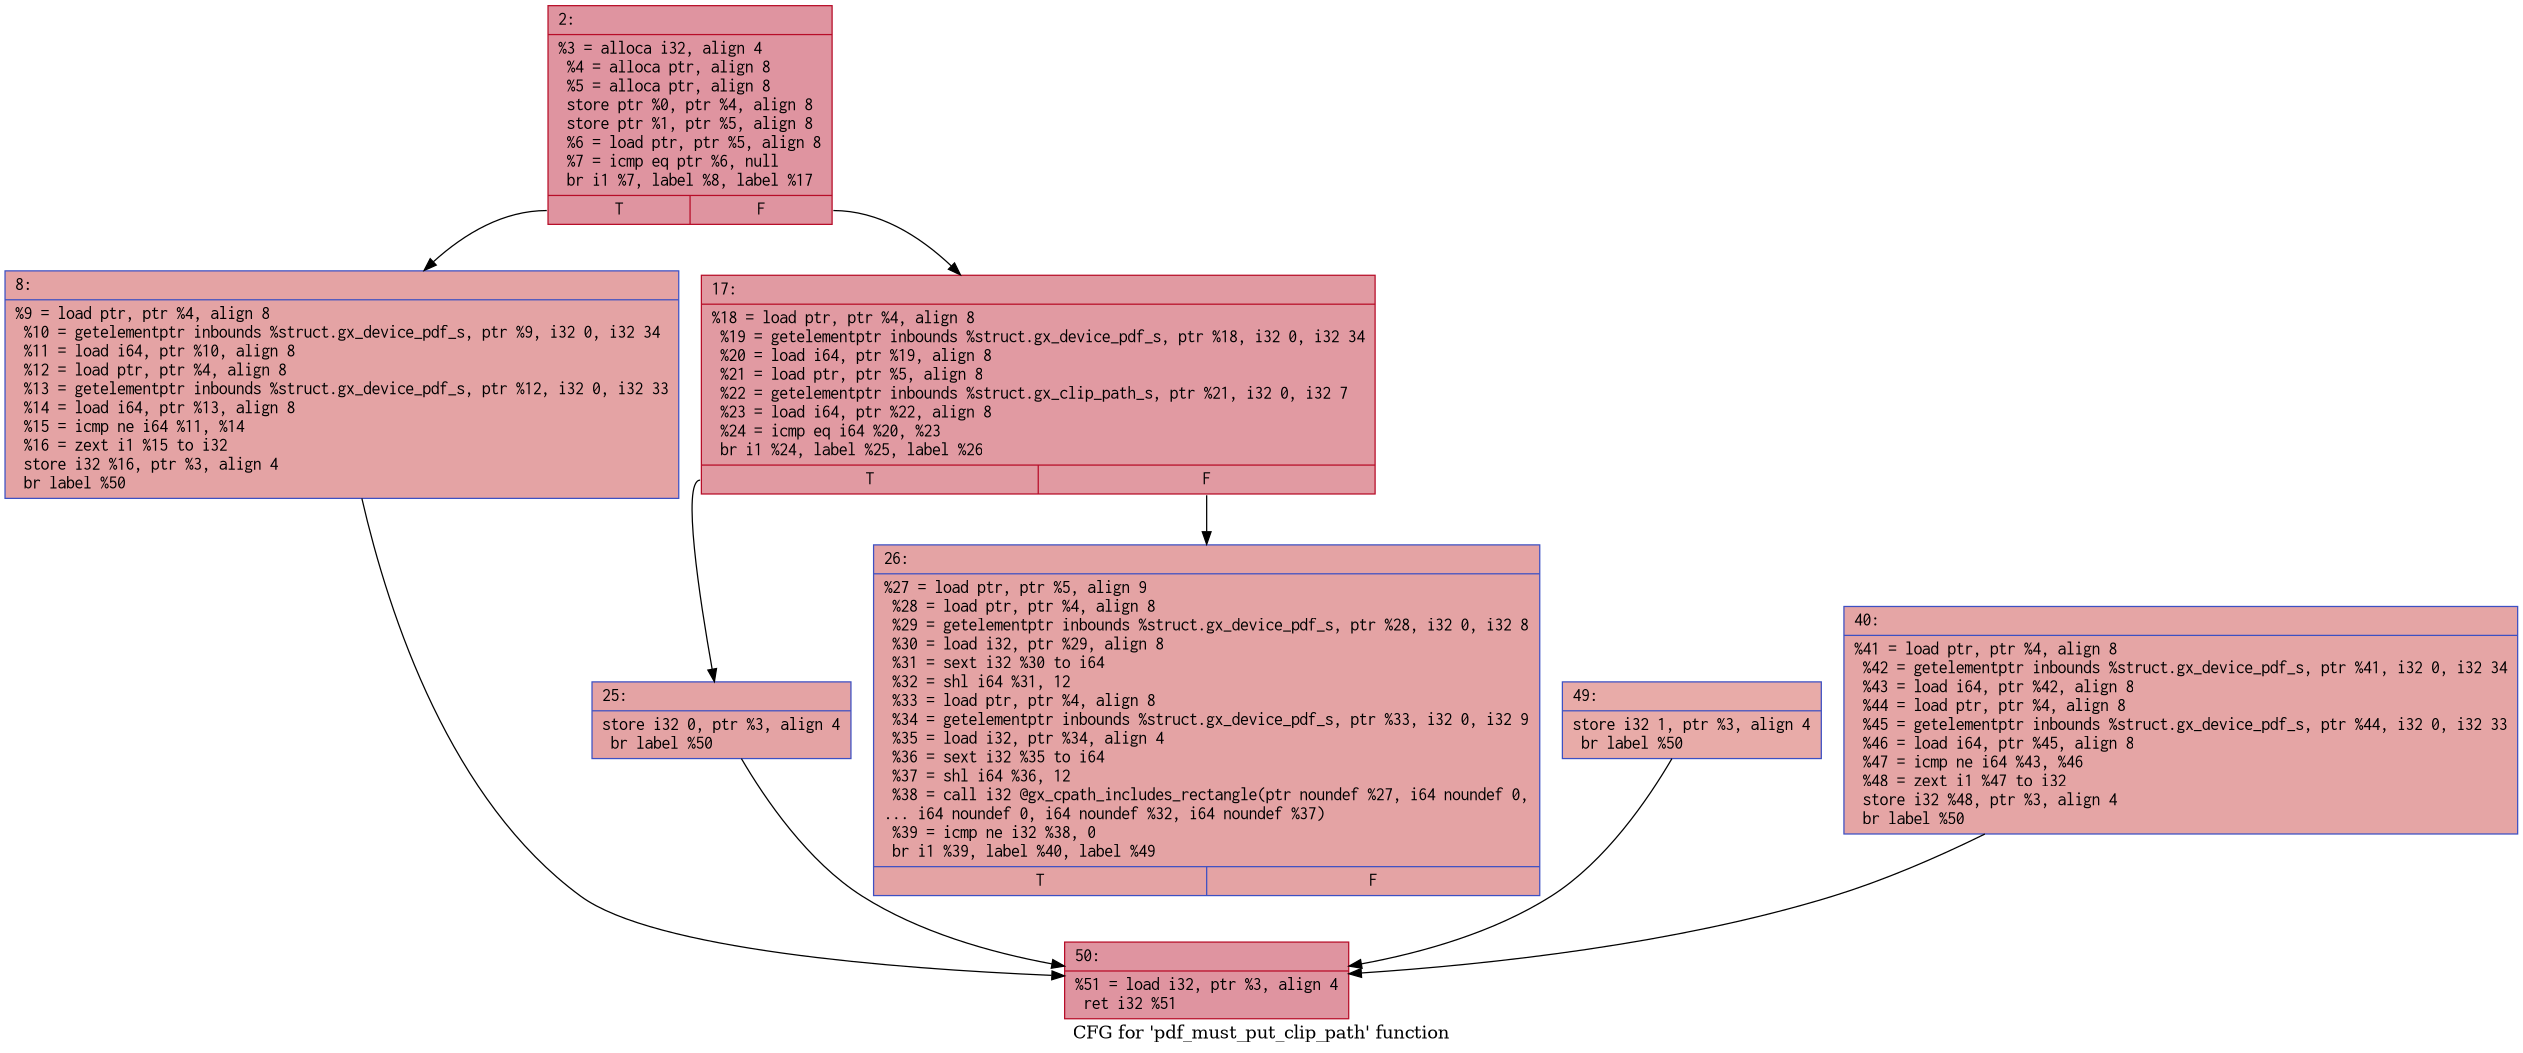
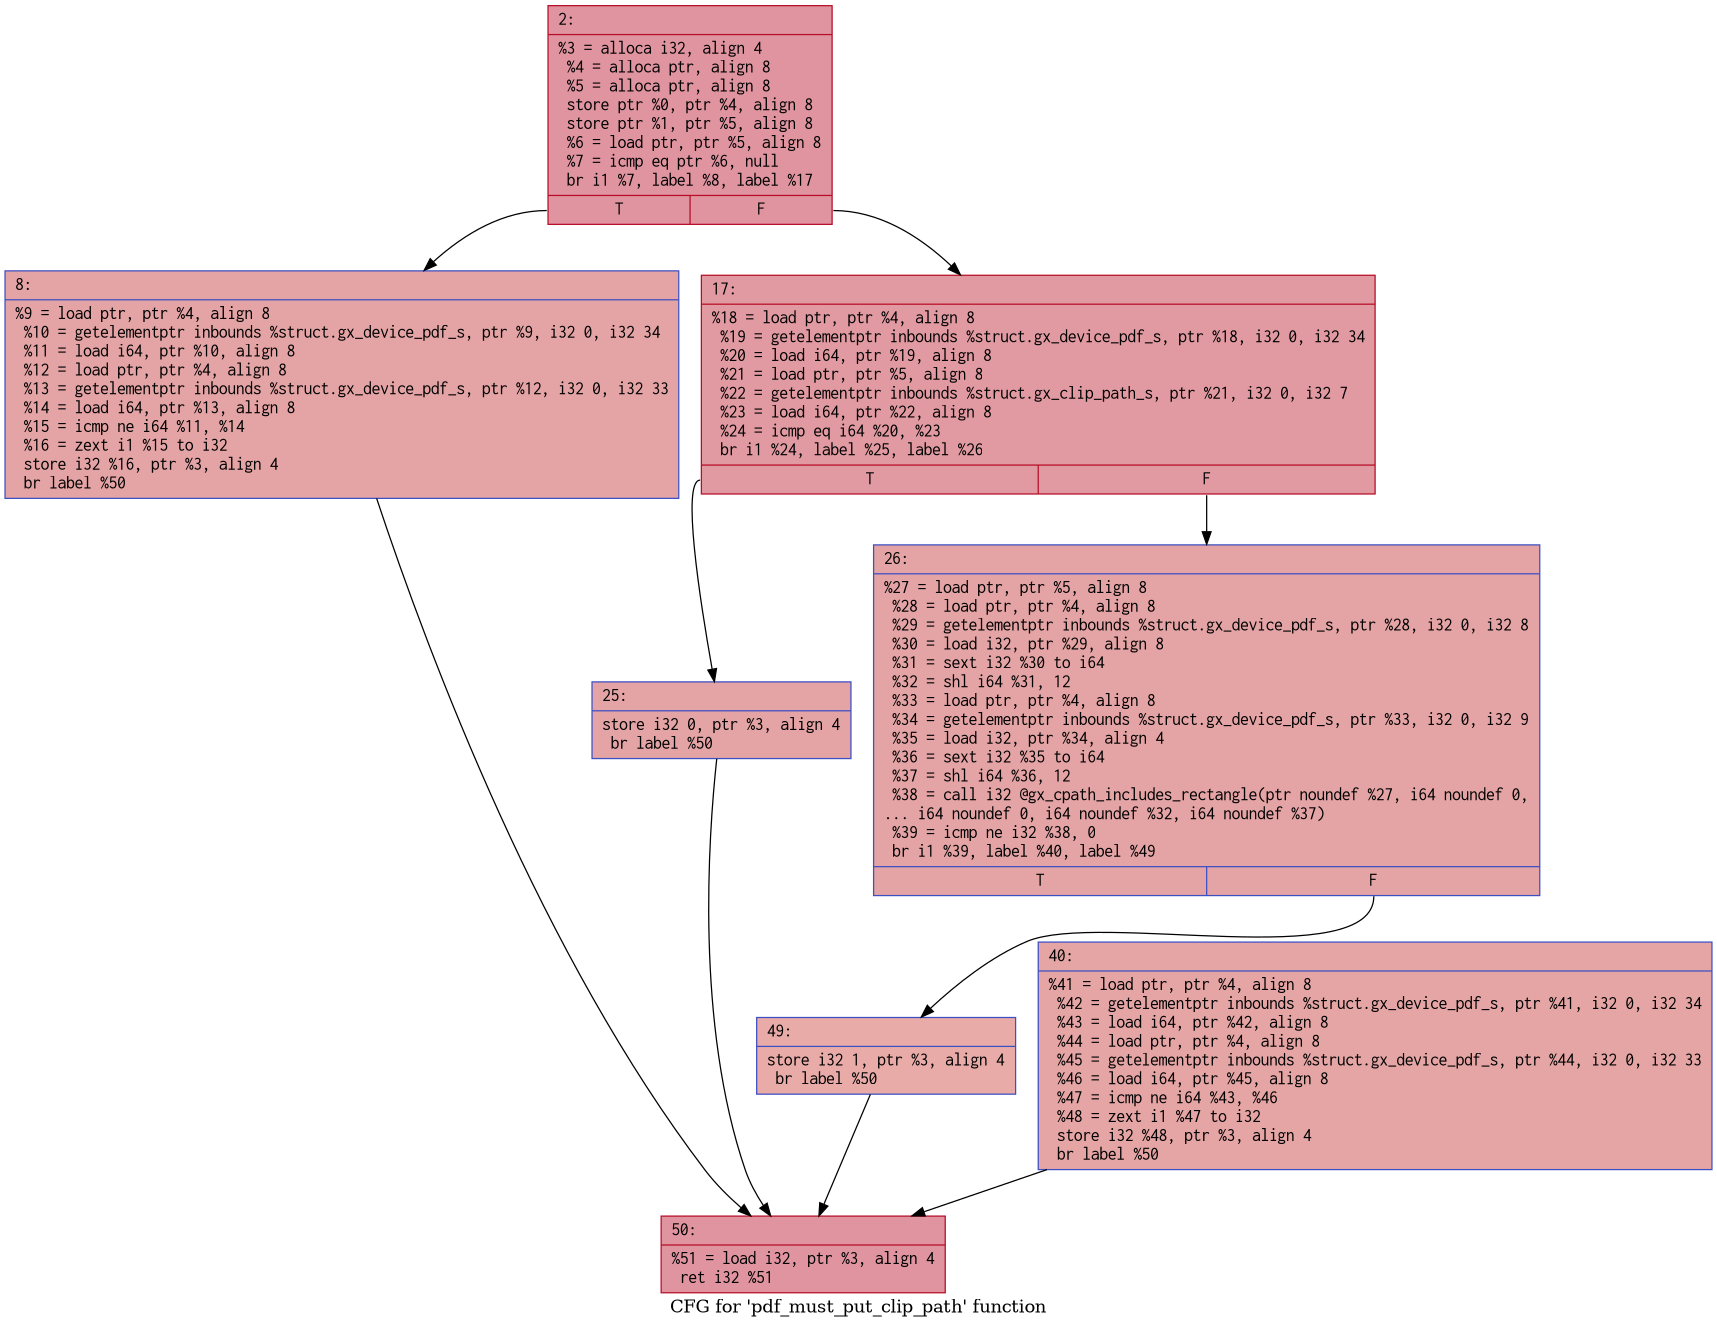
(1016, 588) -> (1016, 588)
none -> (1149, 934)
